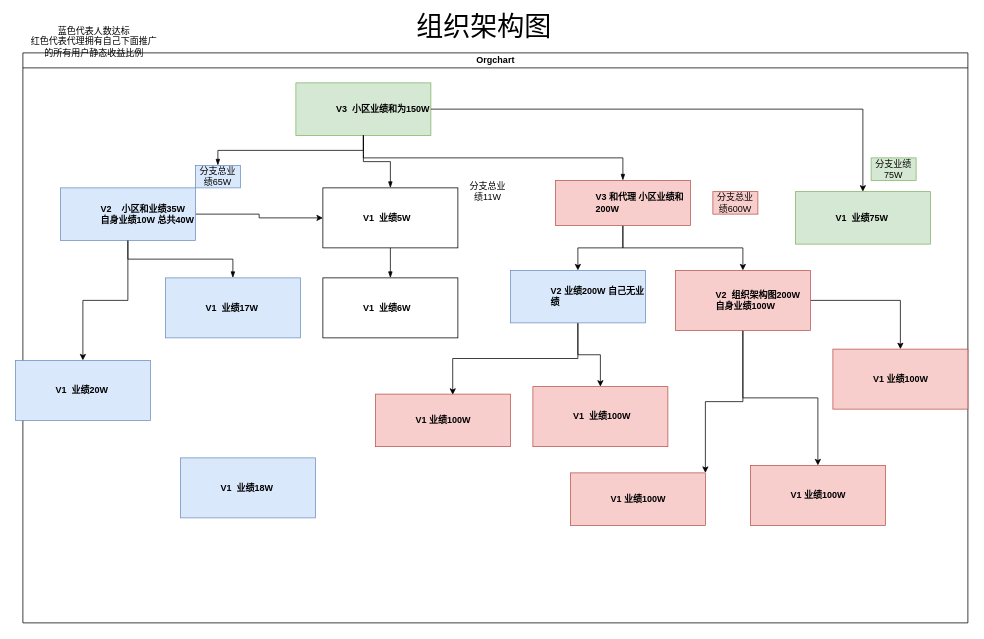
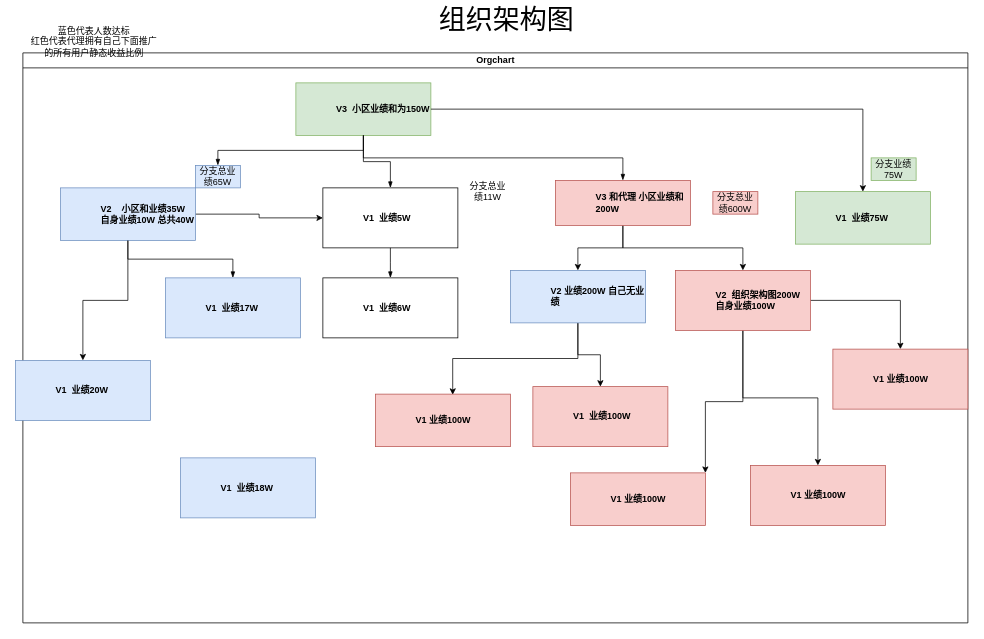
(484, 27) -> (507, 19)
